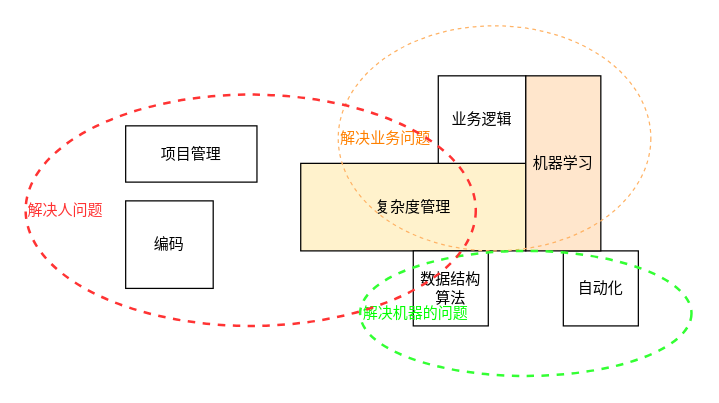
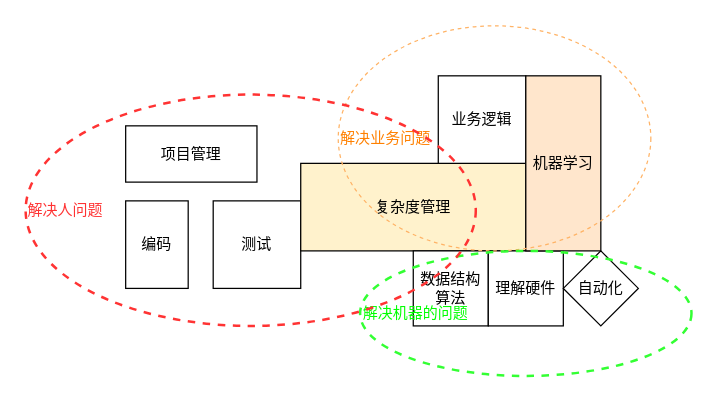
(169, 244) -> (157, 244)
none -> (257, 244)
none -> (526, 288)
(601, 288) -> (601, 288)
